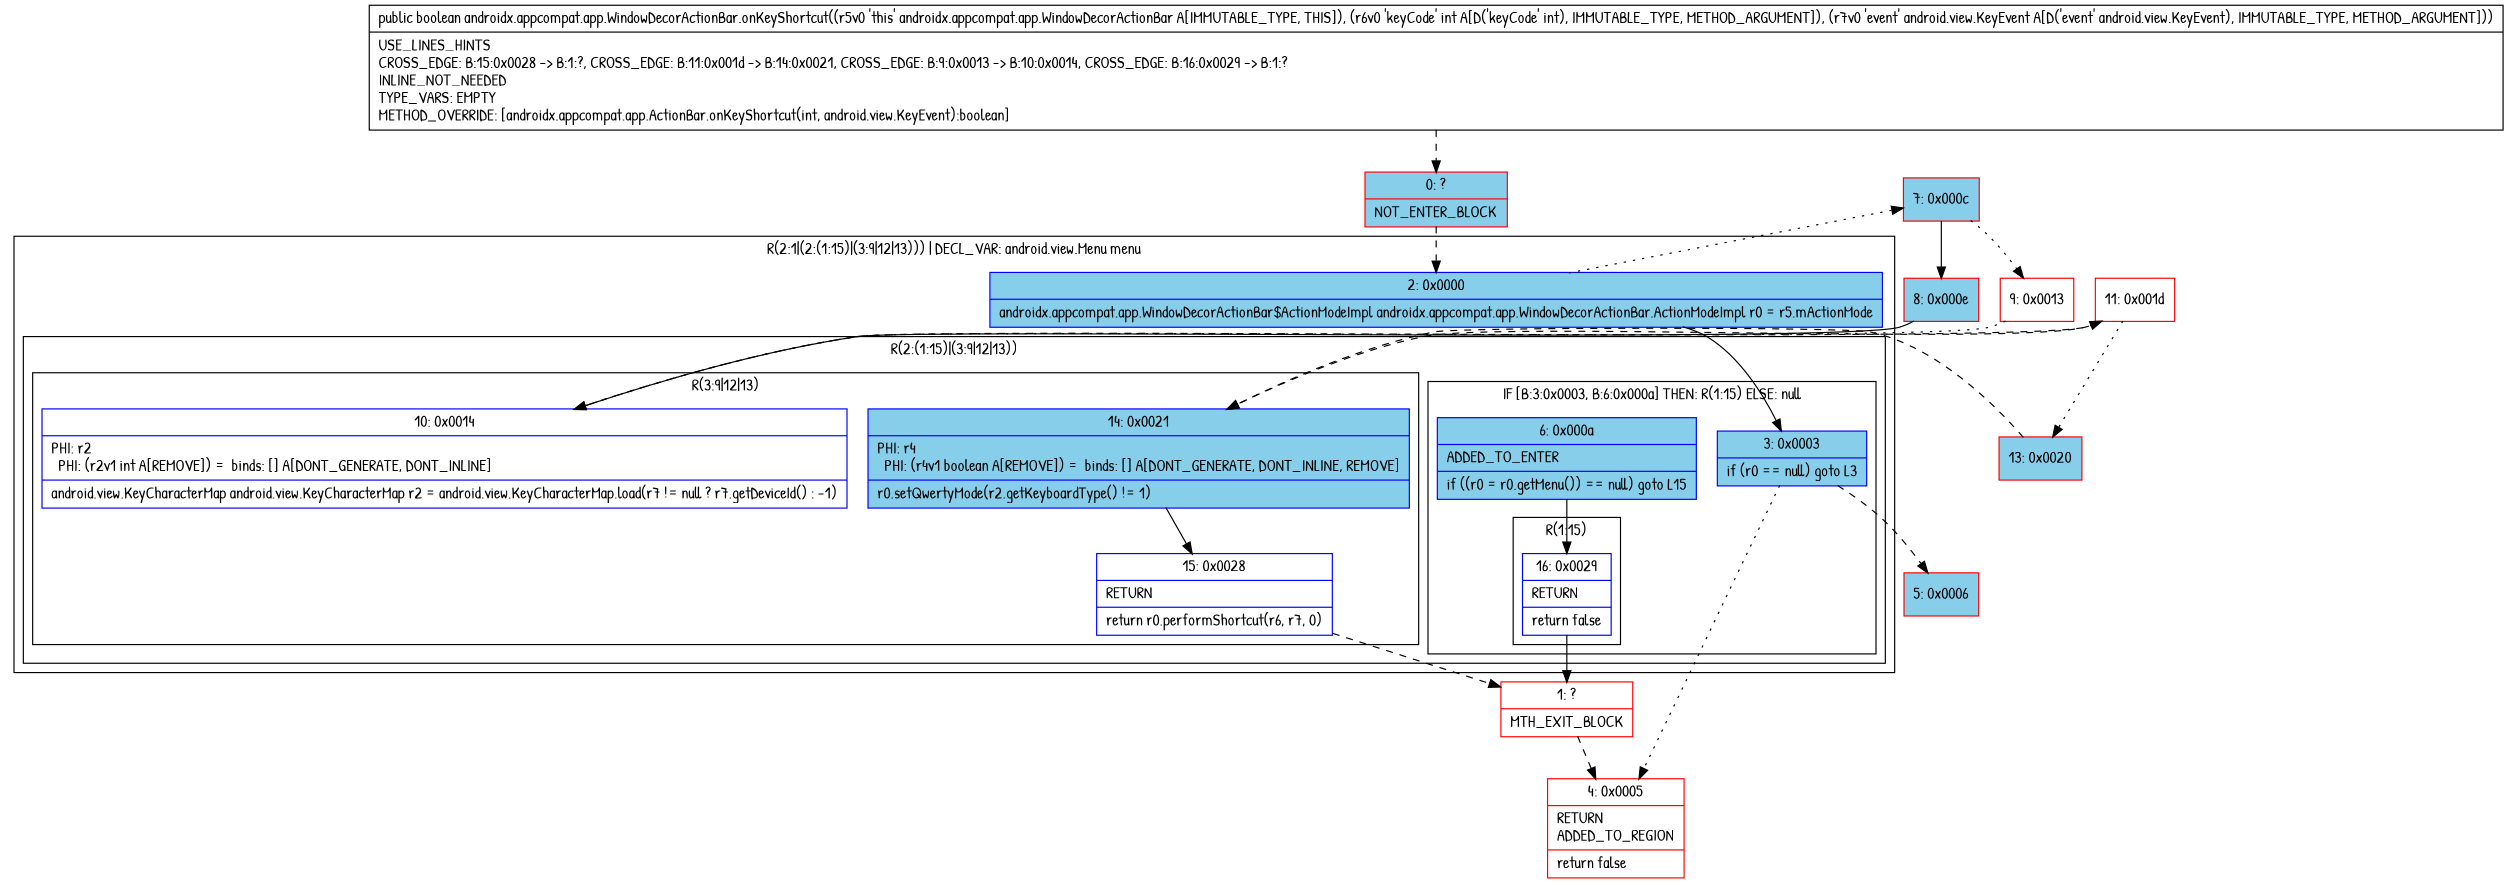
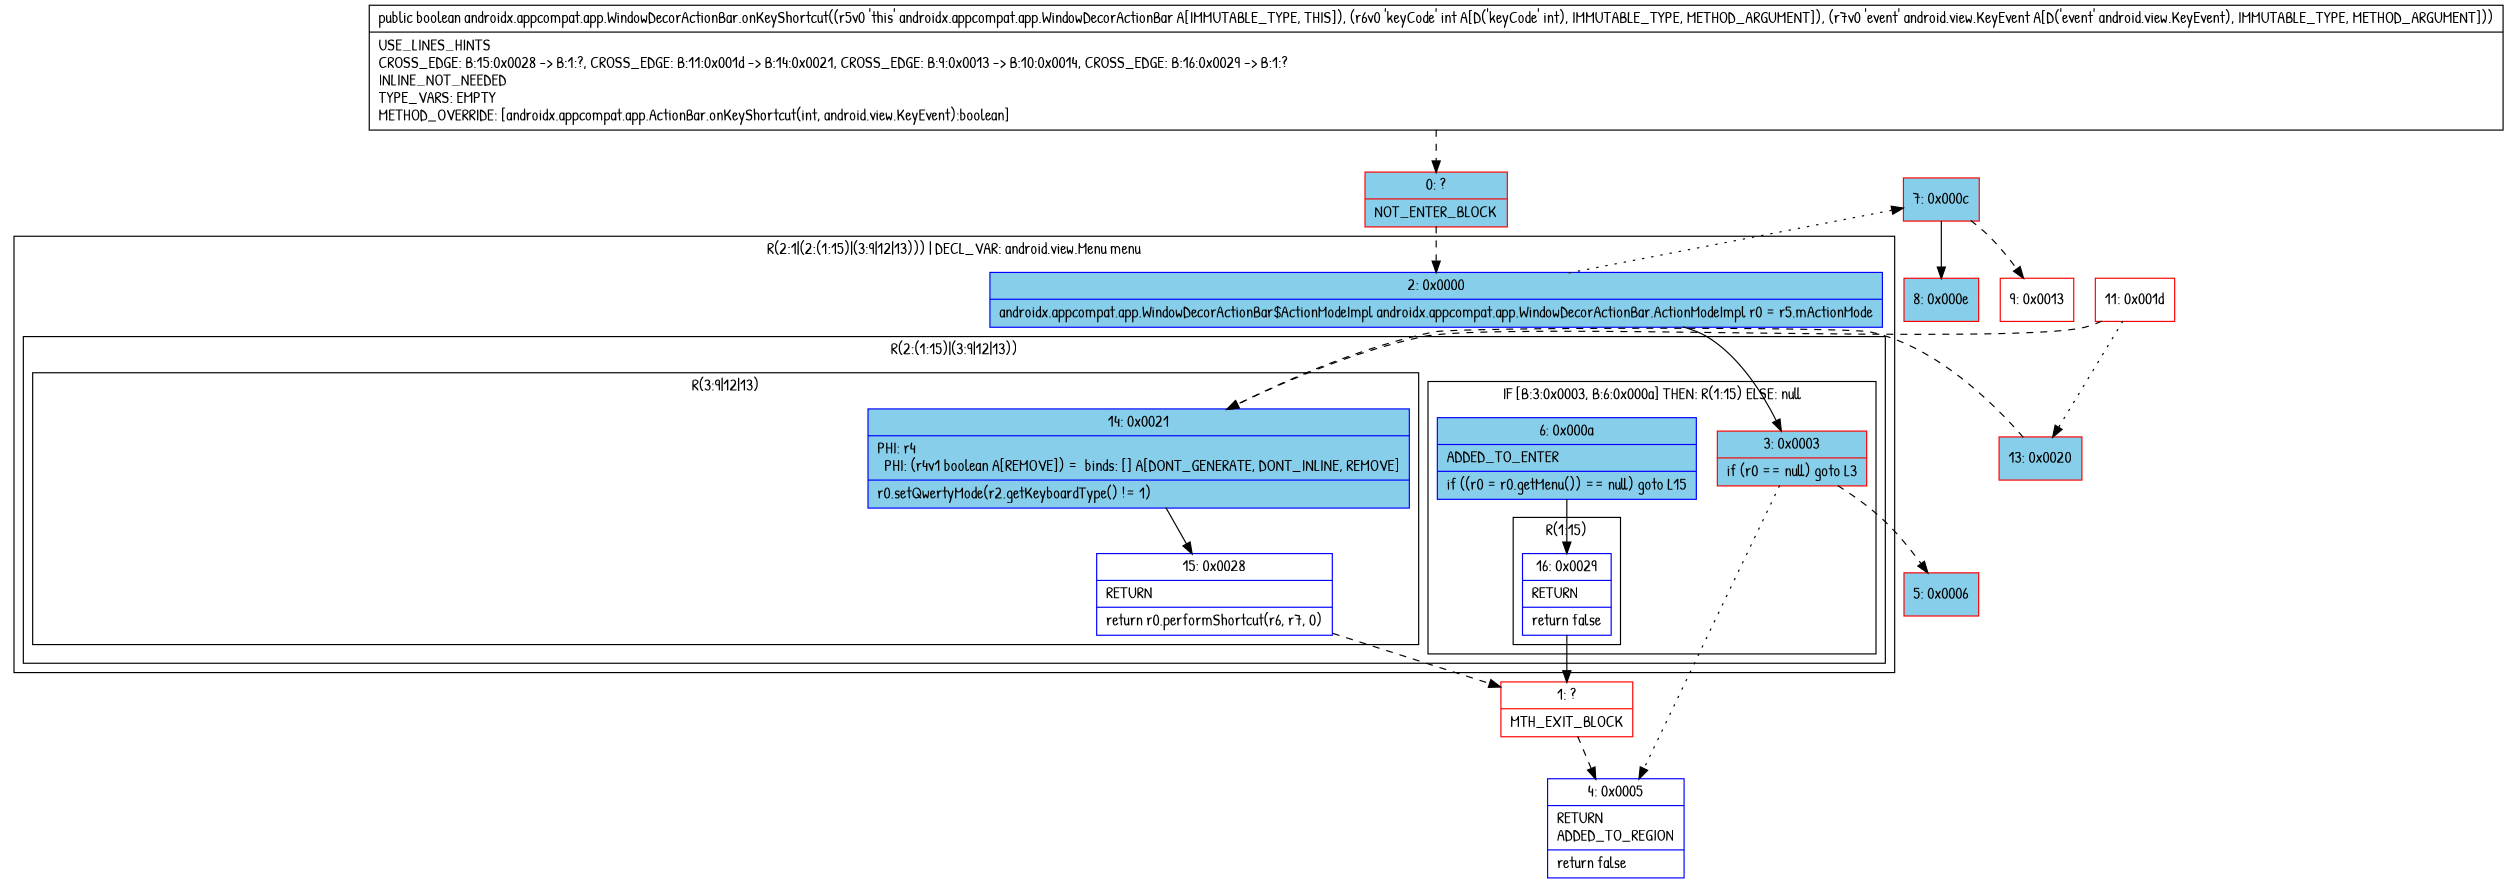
(1996, 243) -> (1996, 243)
(444, 459) -> none
(1792, 459) -> (1792, 459)
(1616, 828) -> (1616, 828)
